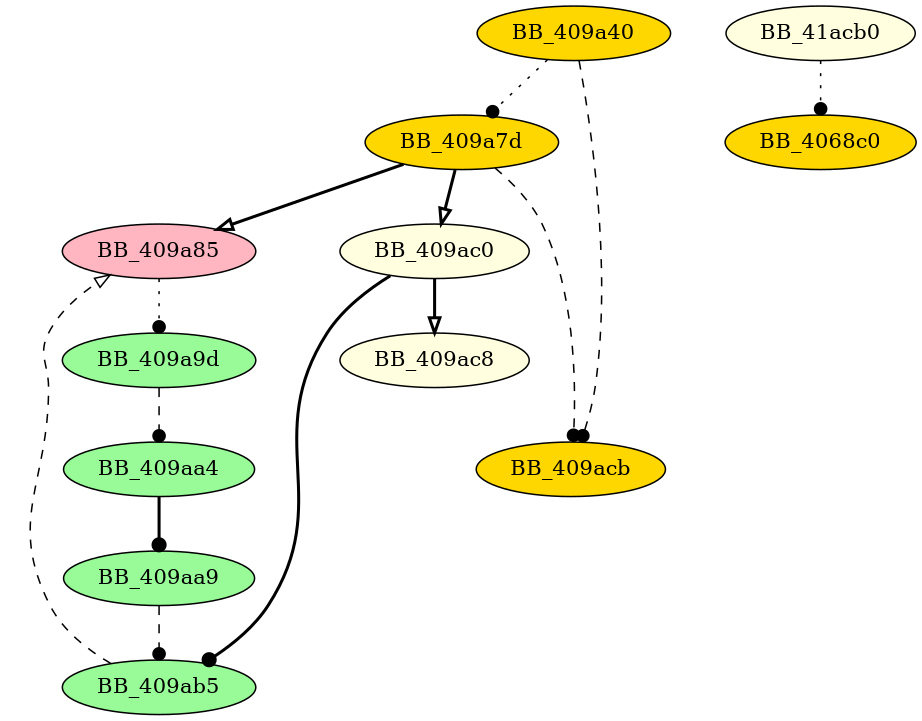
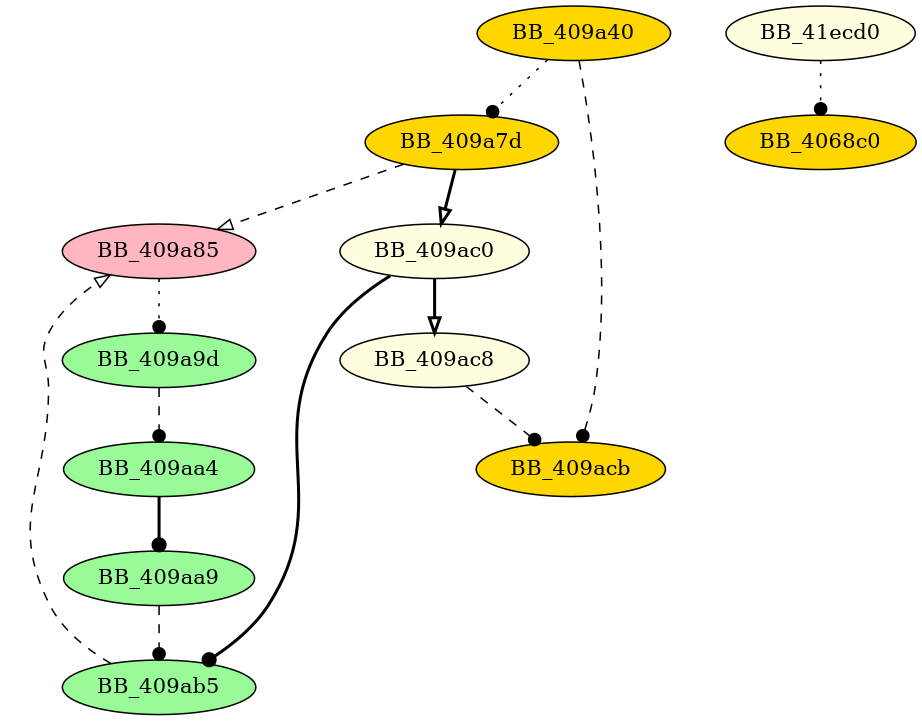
(821, 33) -> (821, 33)
(318, 194) -> (318, 194)
(563, 288) -> (498, 411)
